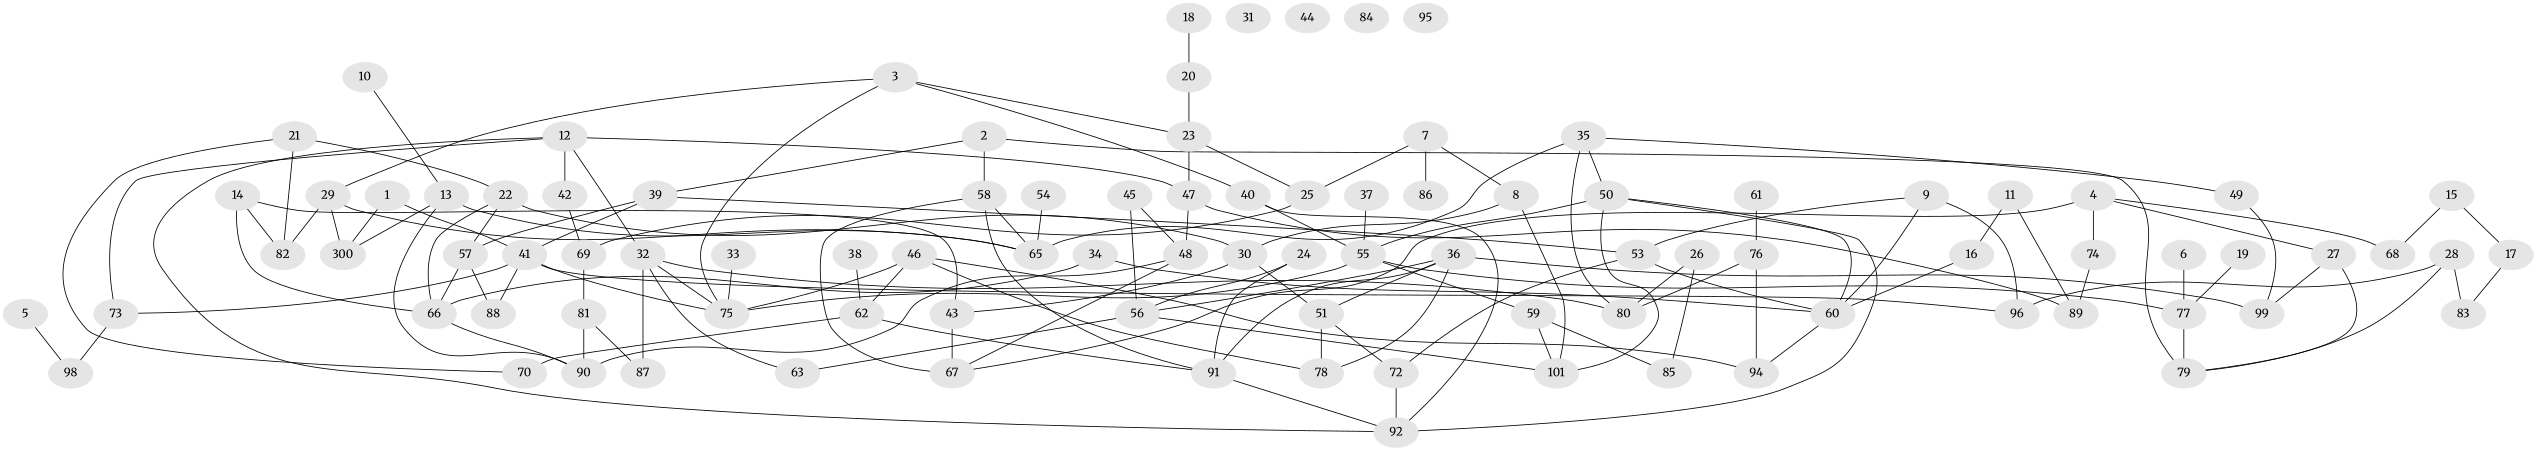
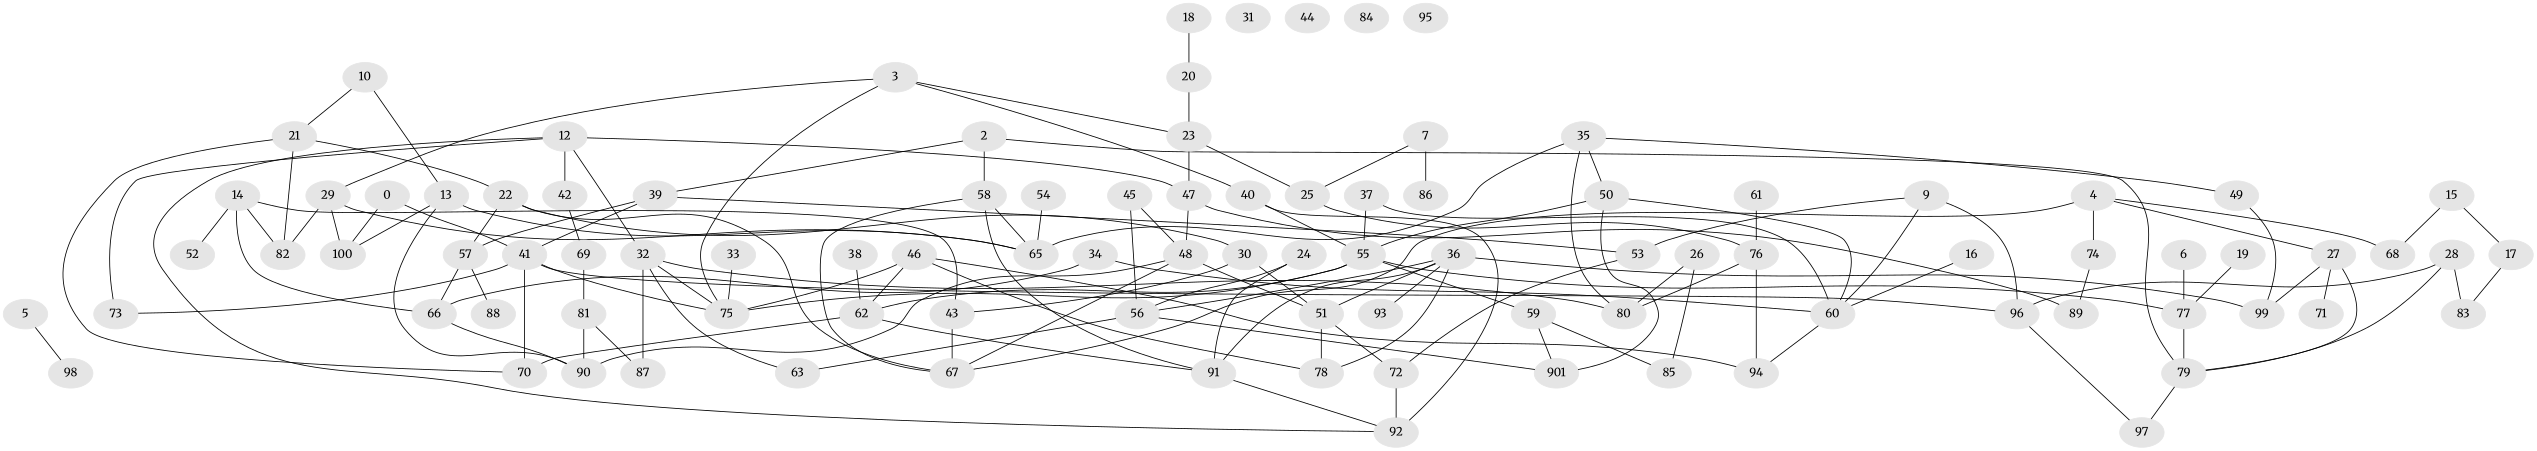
none -> (330, 107)
(387, 196) -> (387, 196)
(1516, 196) -> none
(2010, 196) -> none
(946, 225) -> (1532, 225)
(437, 239) -> (764, 241)
none -> (192, 255)
(343, 255) -> (343, 255)
(509, 285) -> (525, 314)
none -> (1253, 285)
(1733, 290) -> (1670, 218)
none -> (1115, 291)
none -> (1381, 314)
none -> (2321, 314)
(93, 344) -> none
(1556, 373) -> (1556, 373)
(1814, 377) -> none
none -> (2142, 432)
